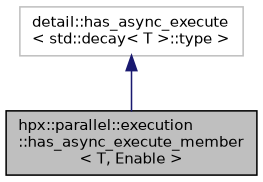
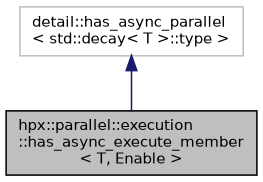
(132, 31) -> (132, 31)
